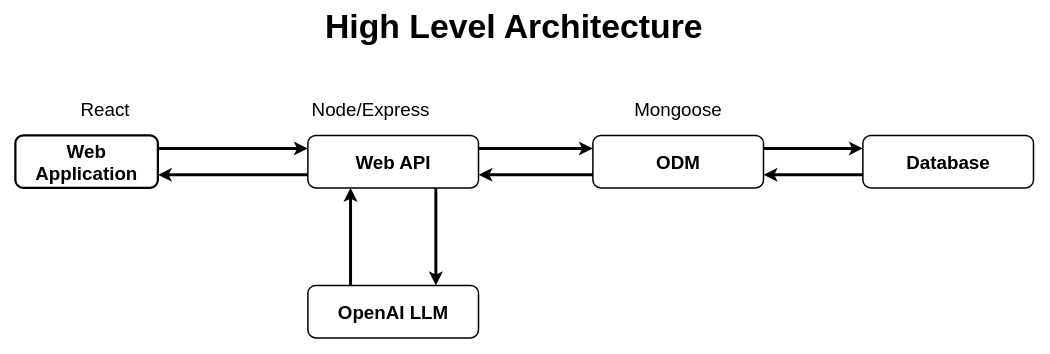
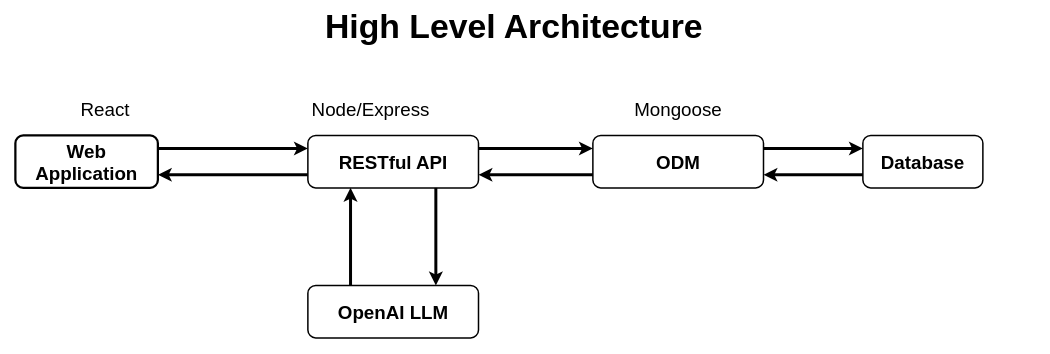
(393, 162) -> (393, 162)
(948, 162) -> (923, 162)
